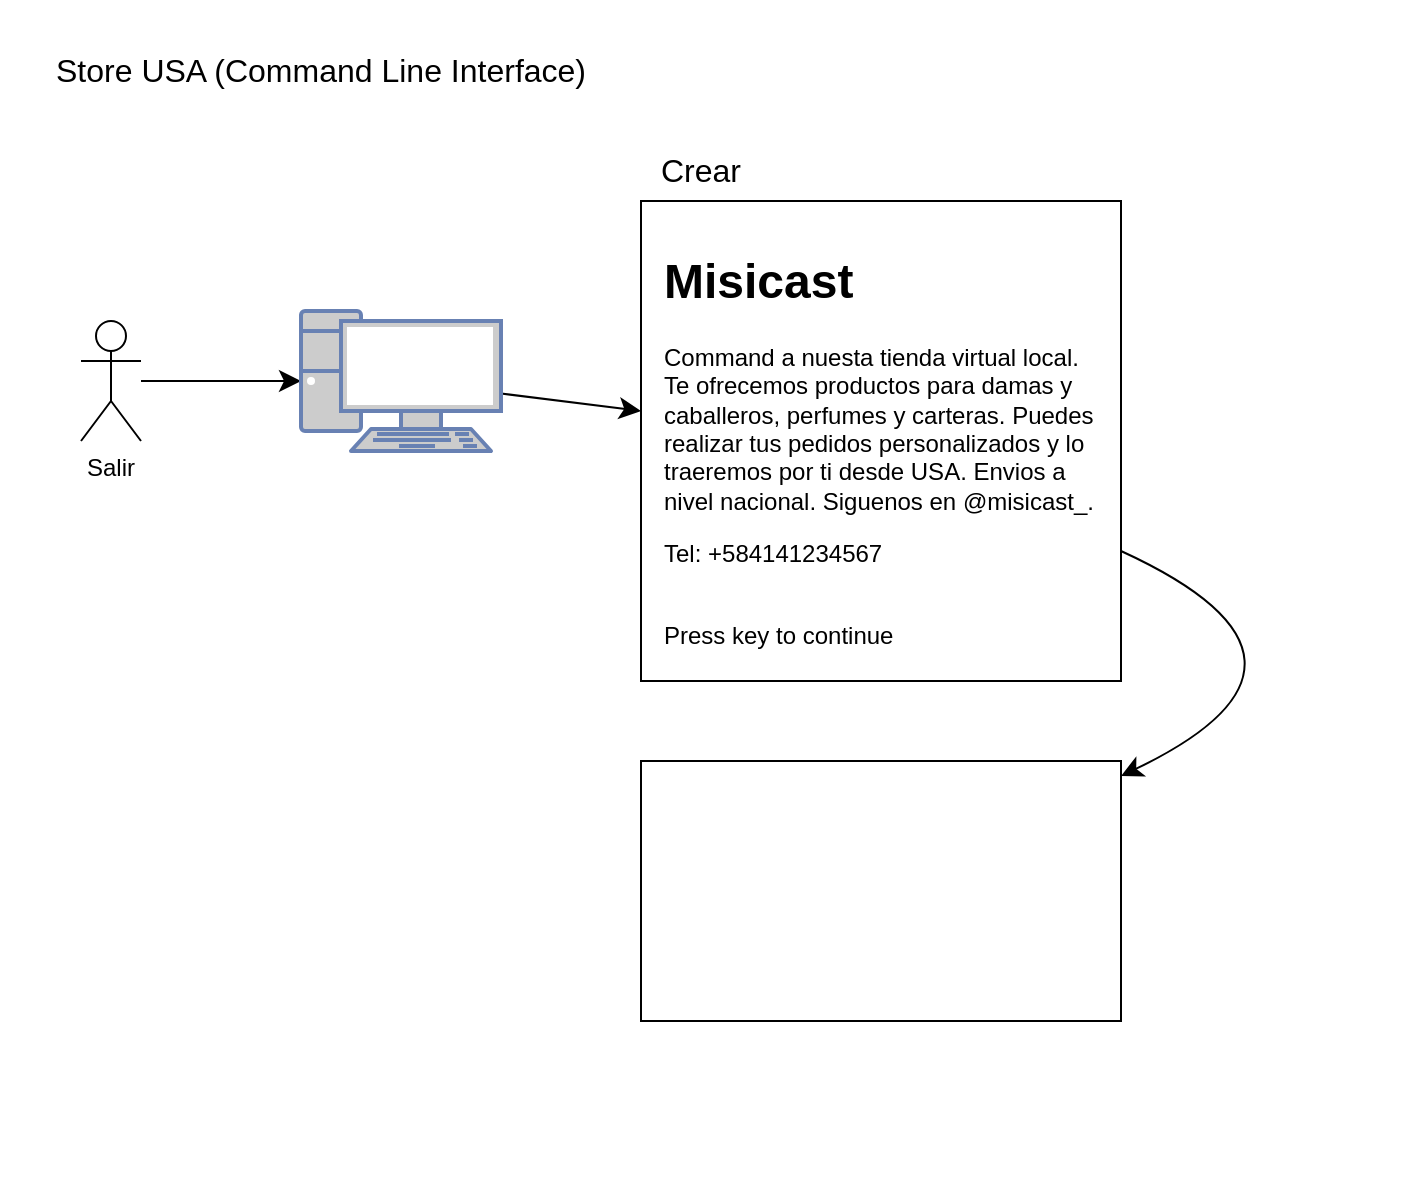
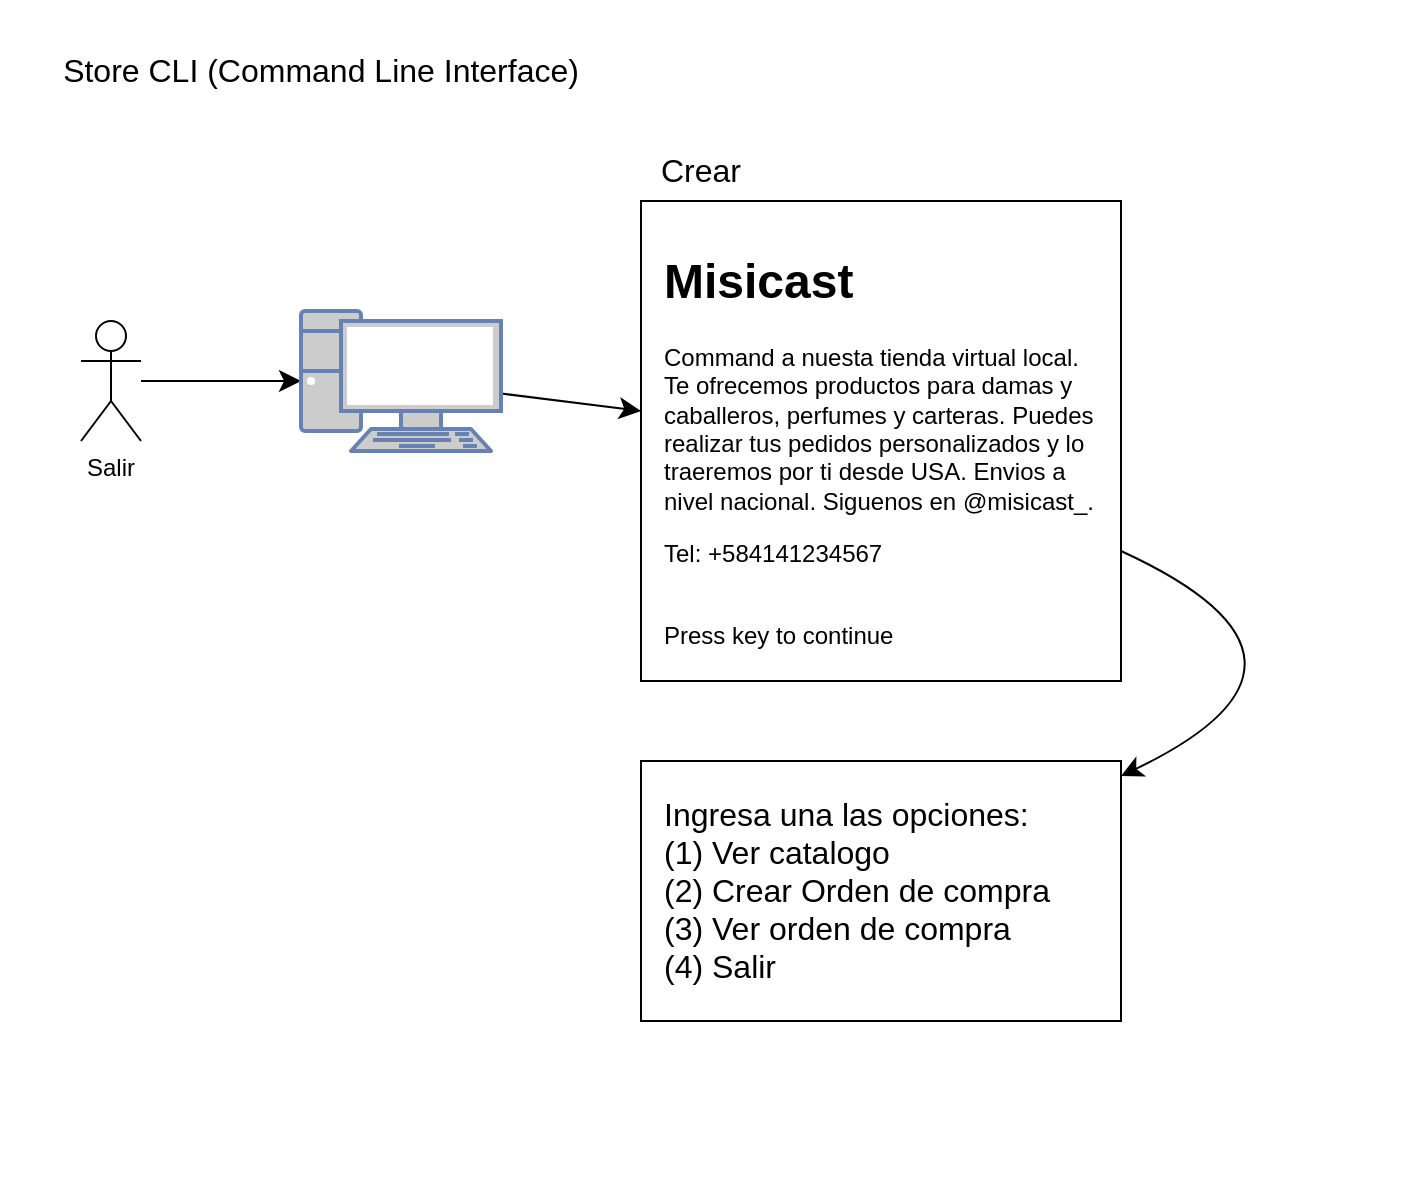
(322, 71) -> (322, 71)
none -> (881, 891)
